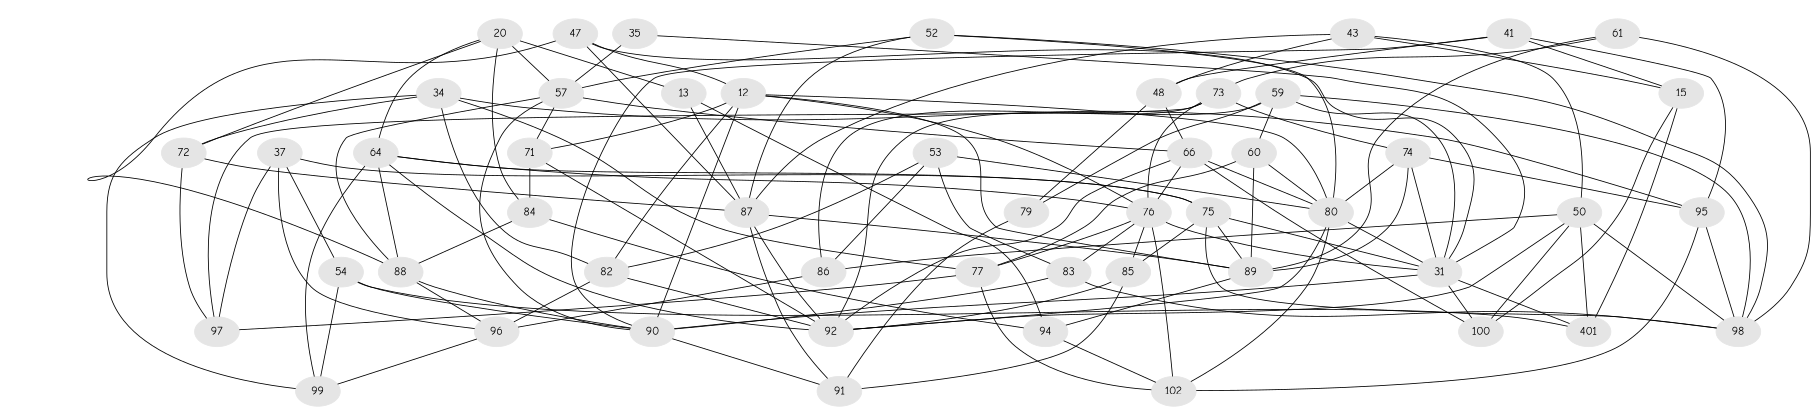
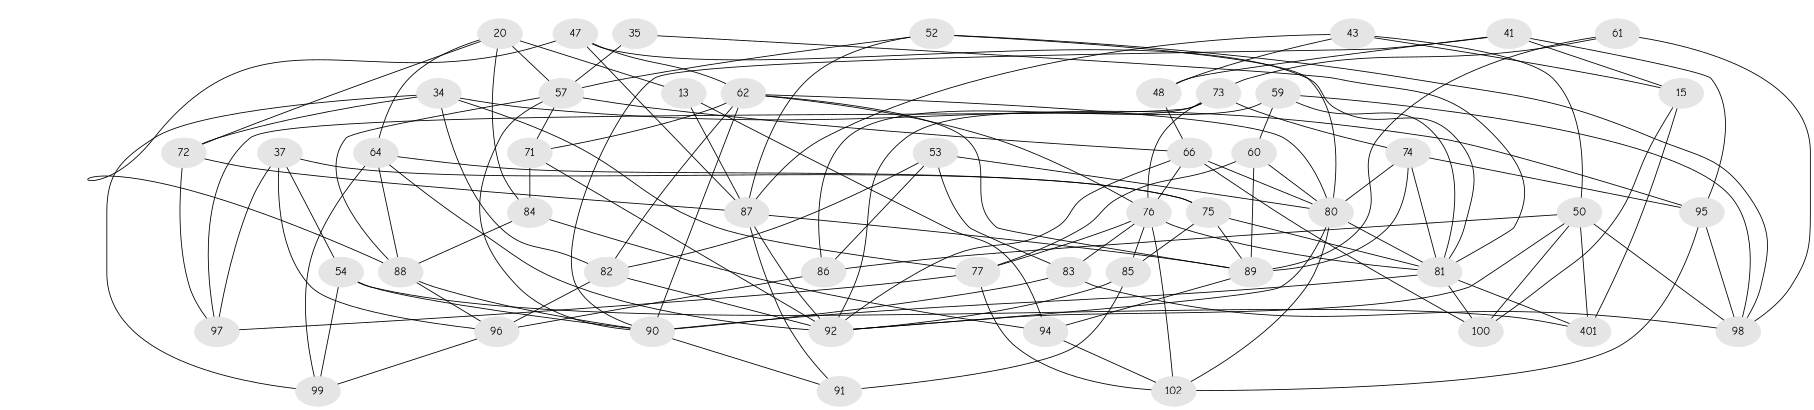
(743, 93) -> (743, 93)
(763, 181) -> none
(1026, 213) -> none
(1440, 272) -> (1440, 272)
(1436, 312) -> none
